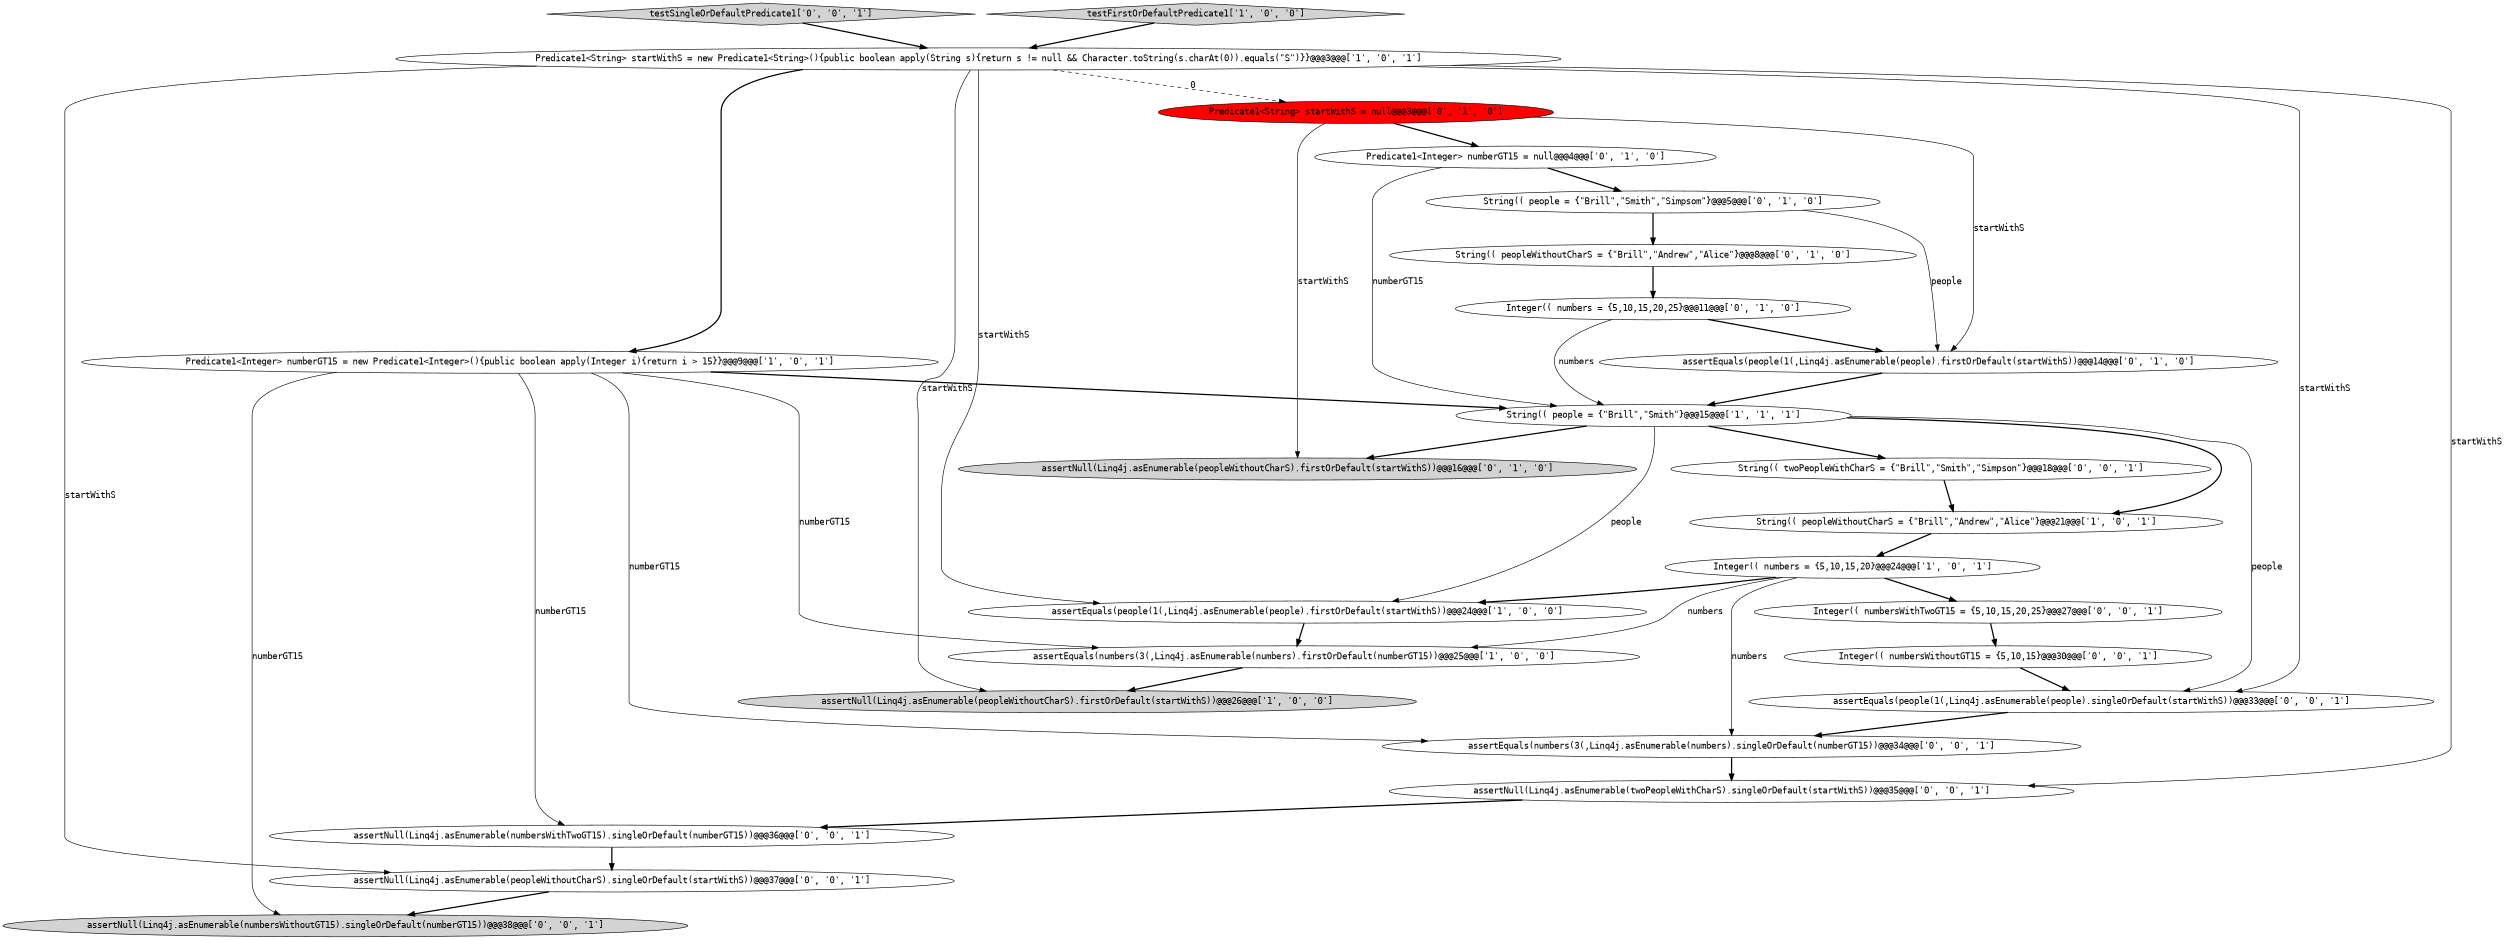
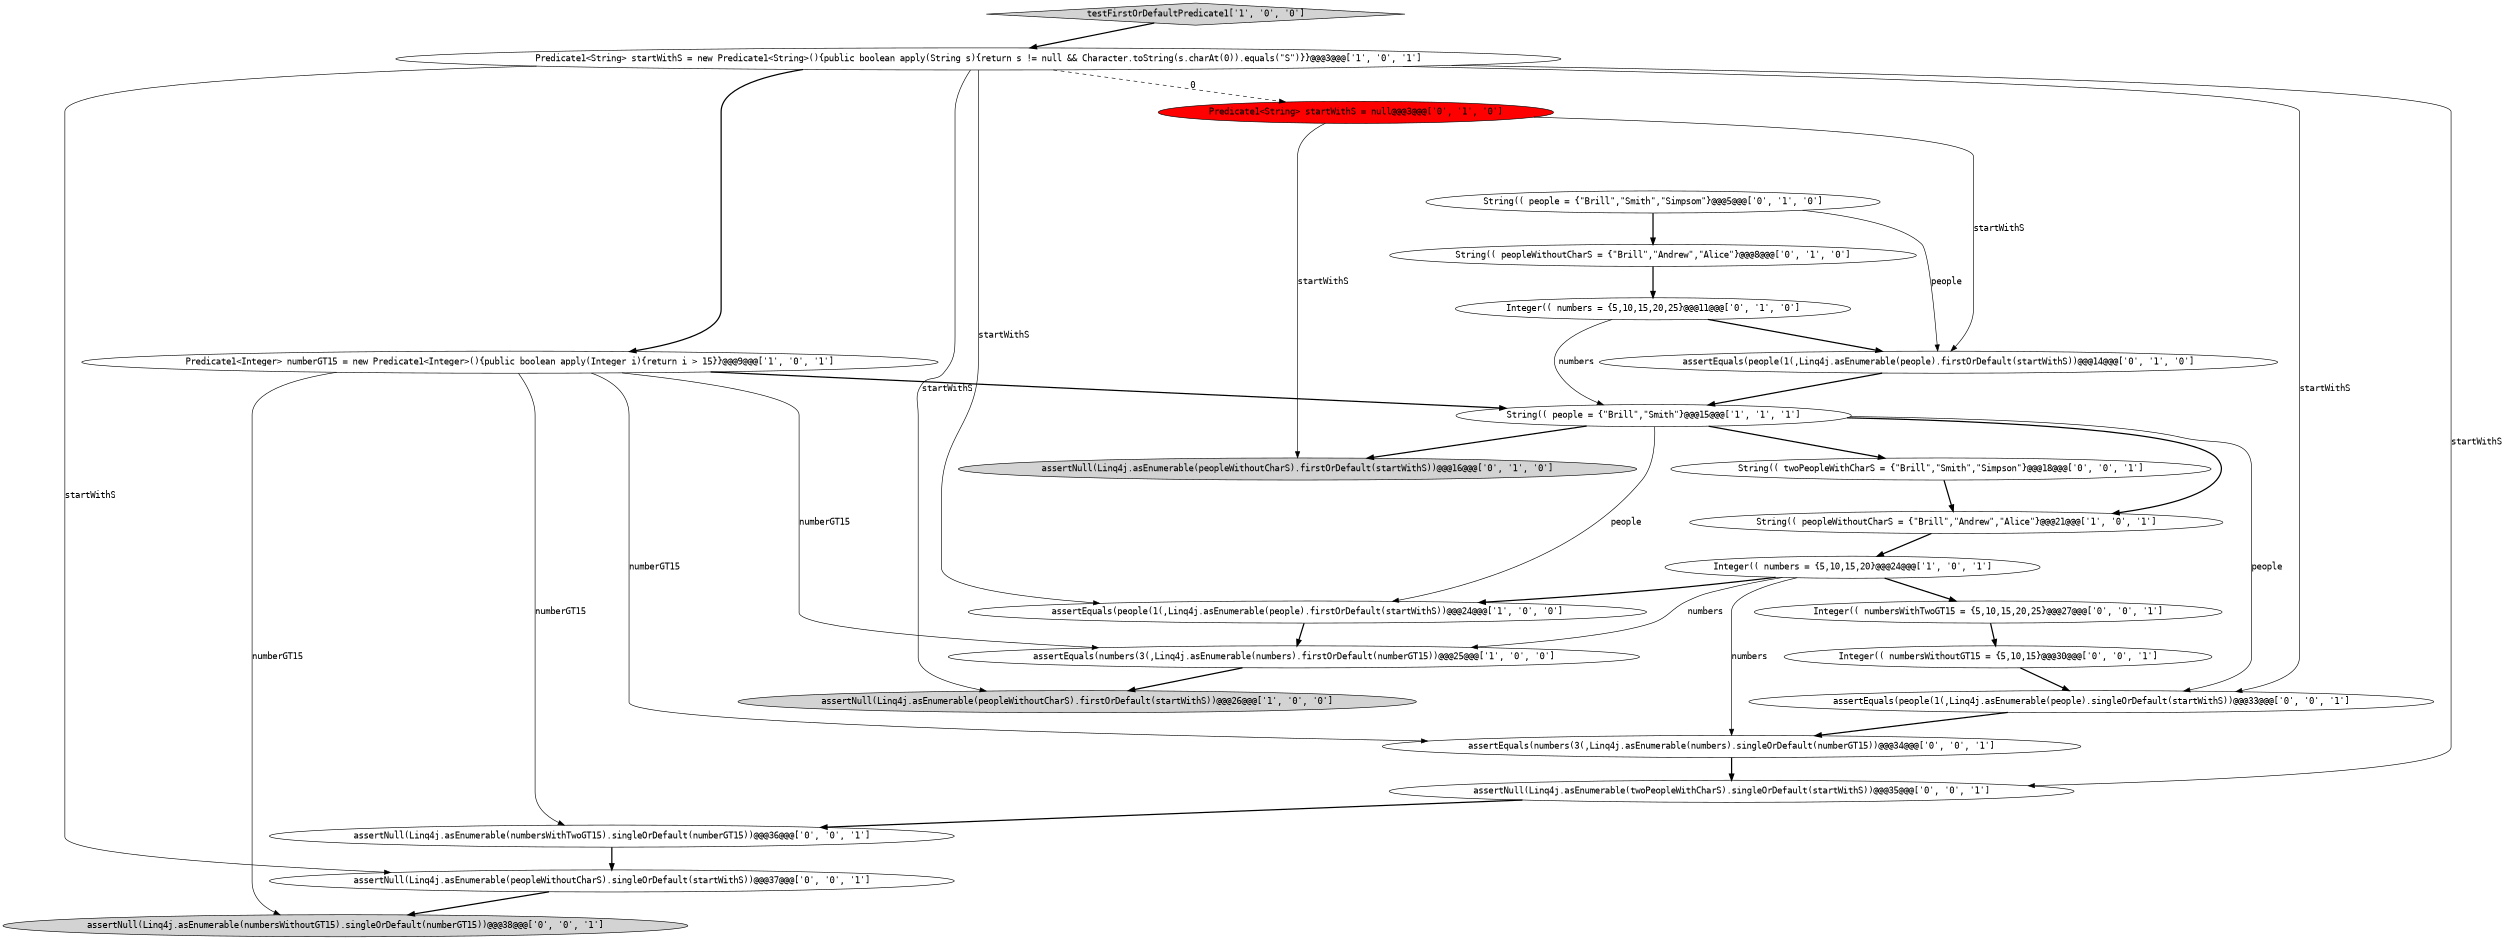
(761, 14) -> none
(1516, 157) -> none
